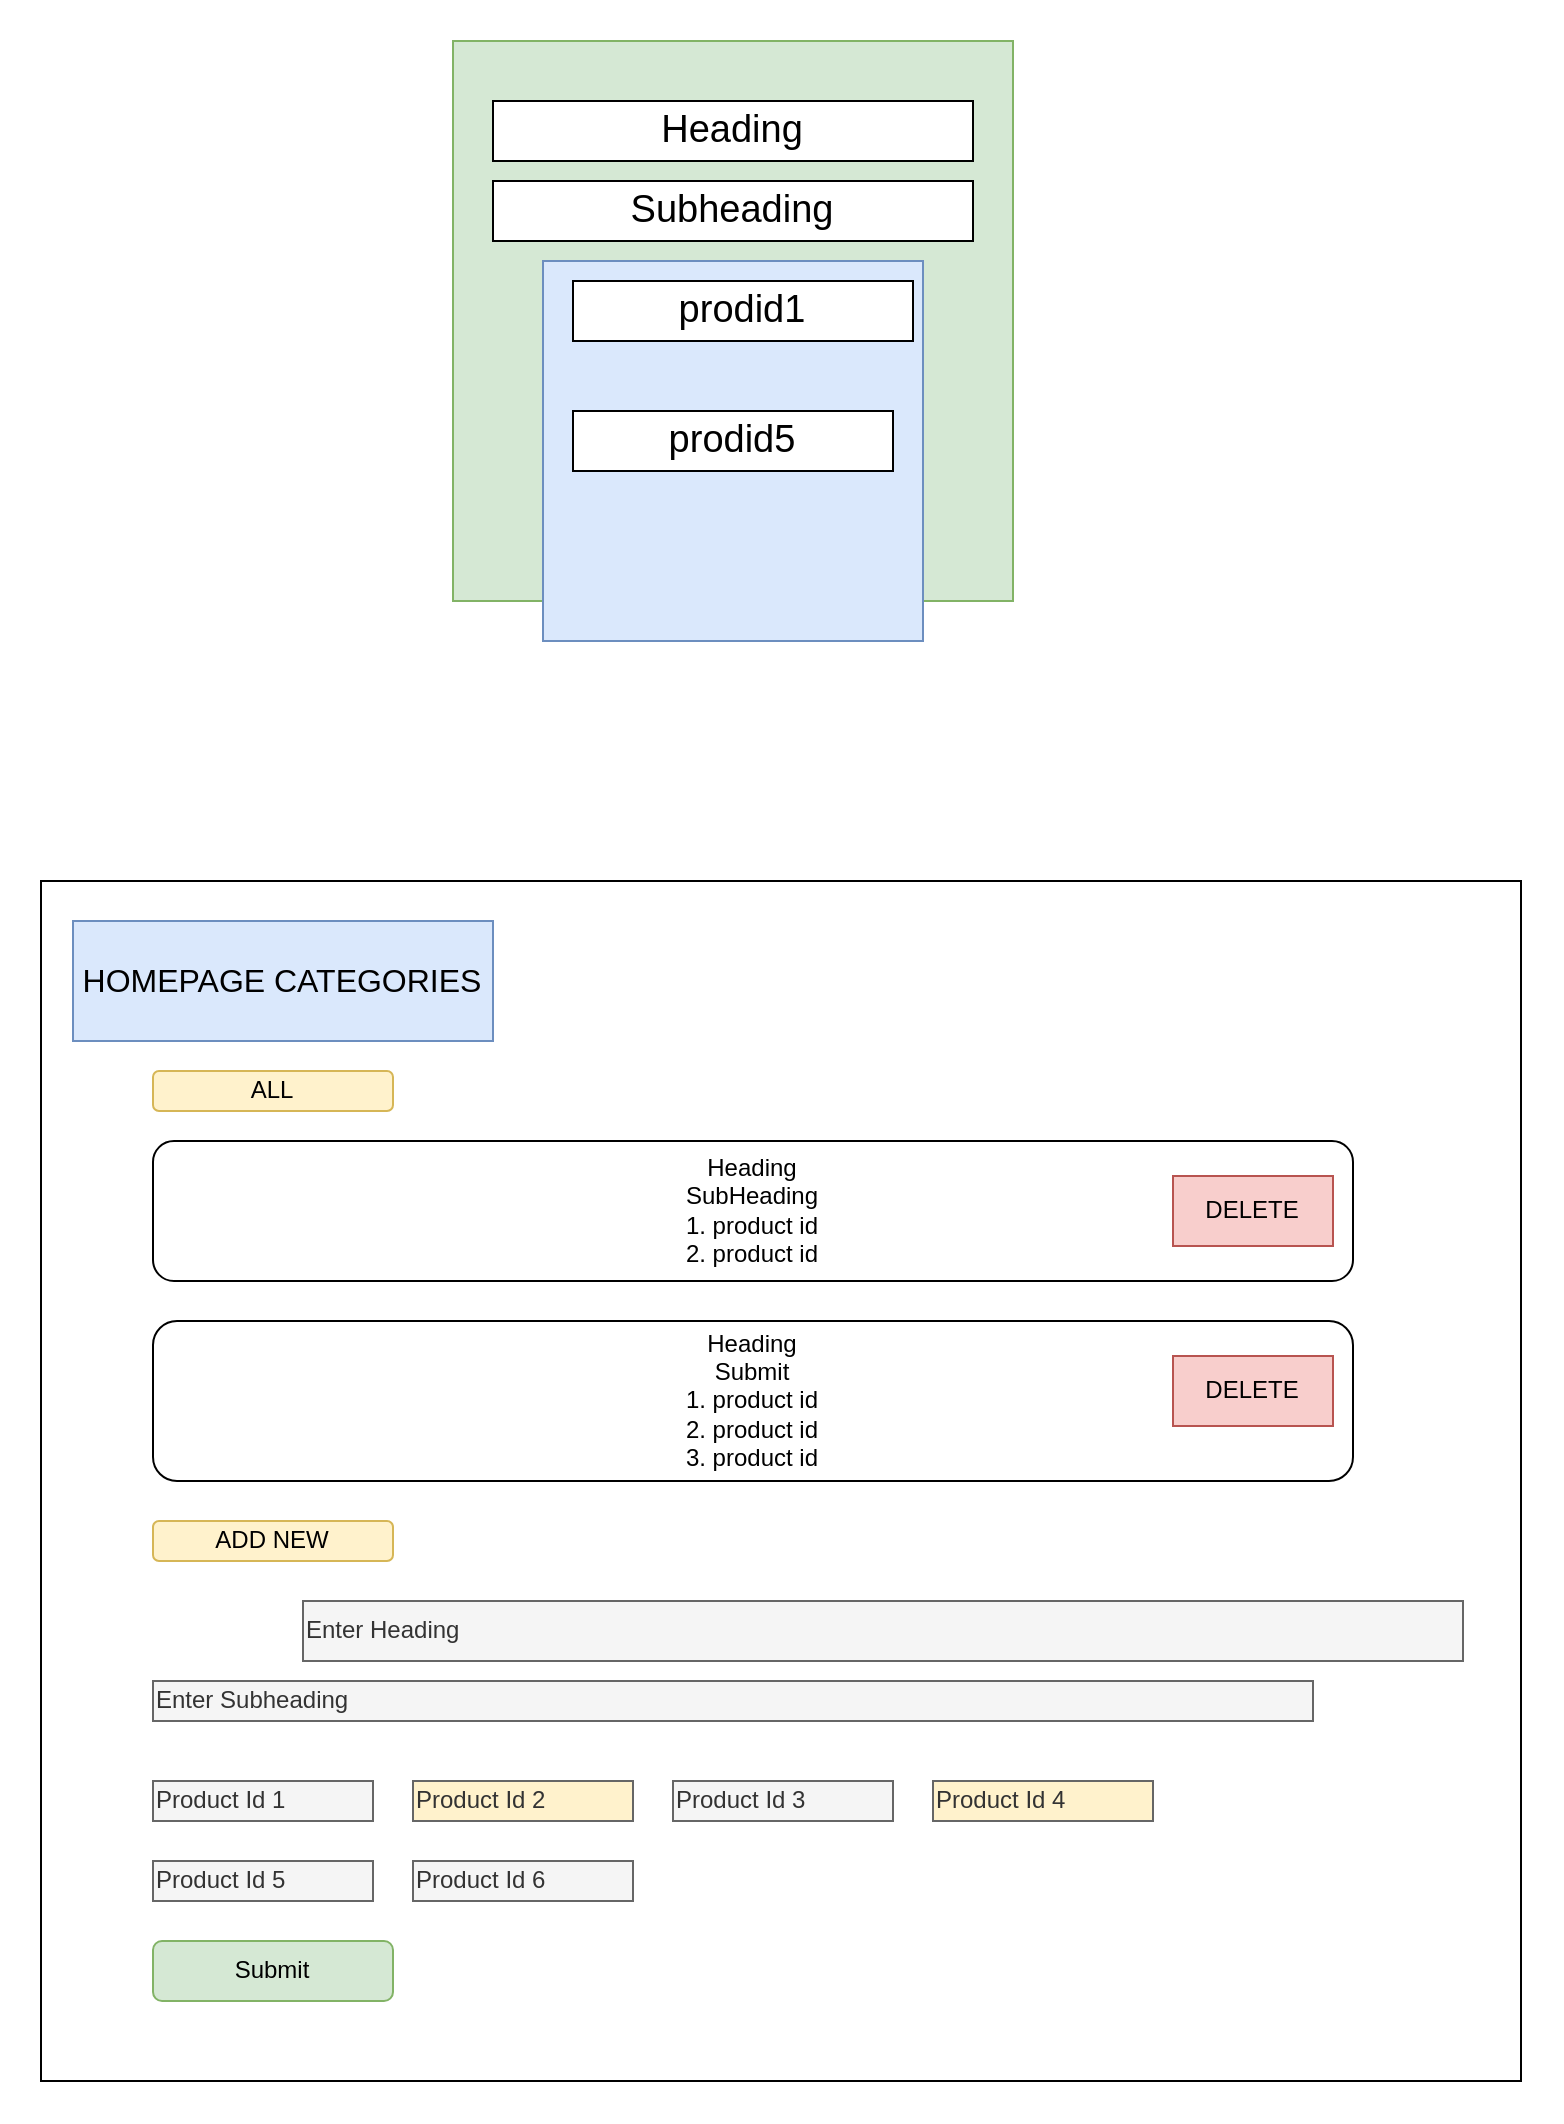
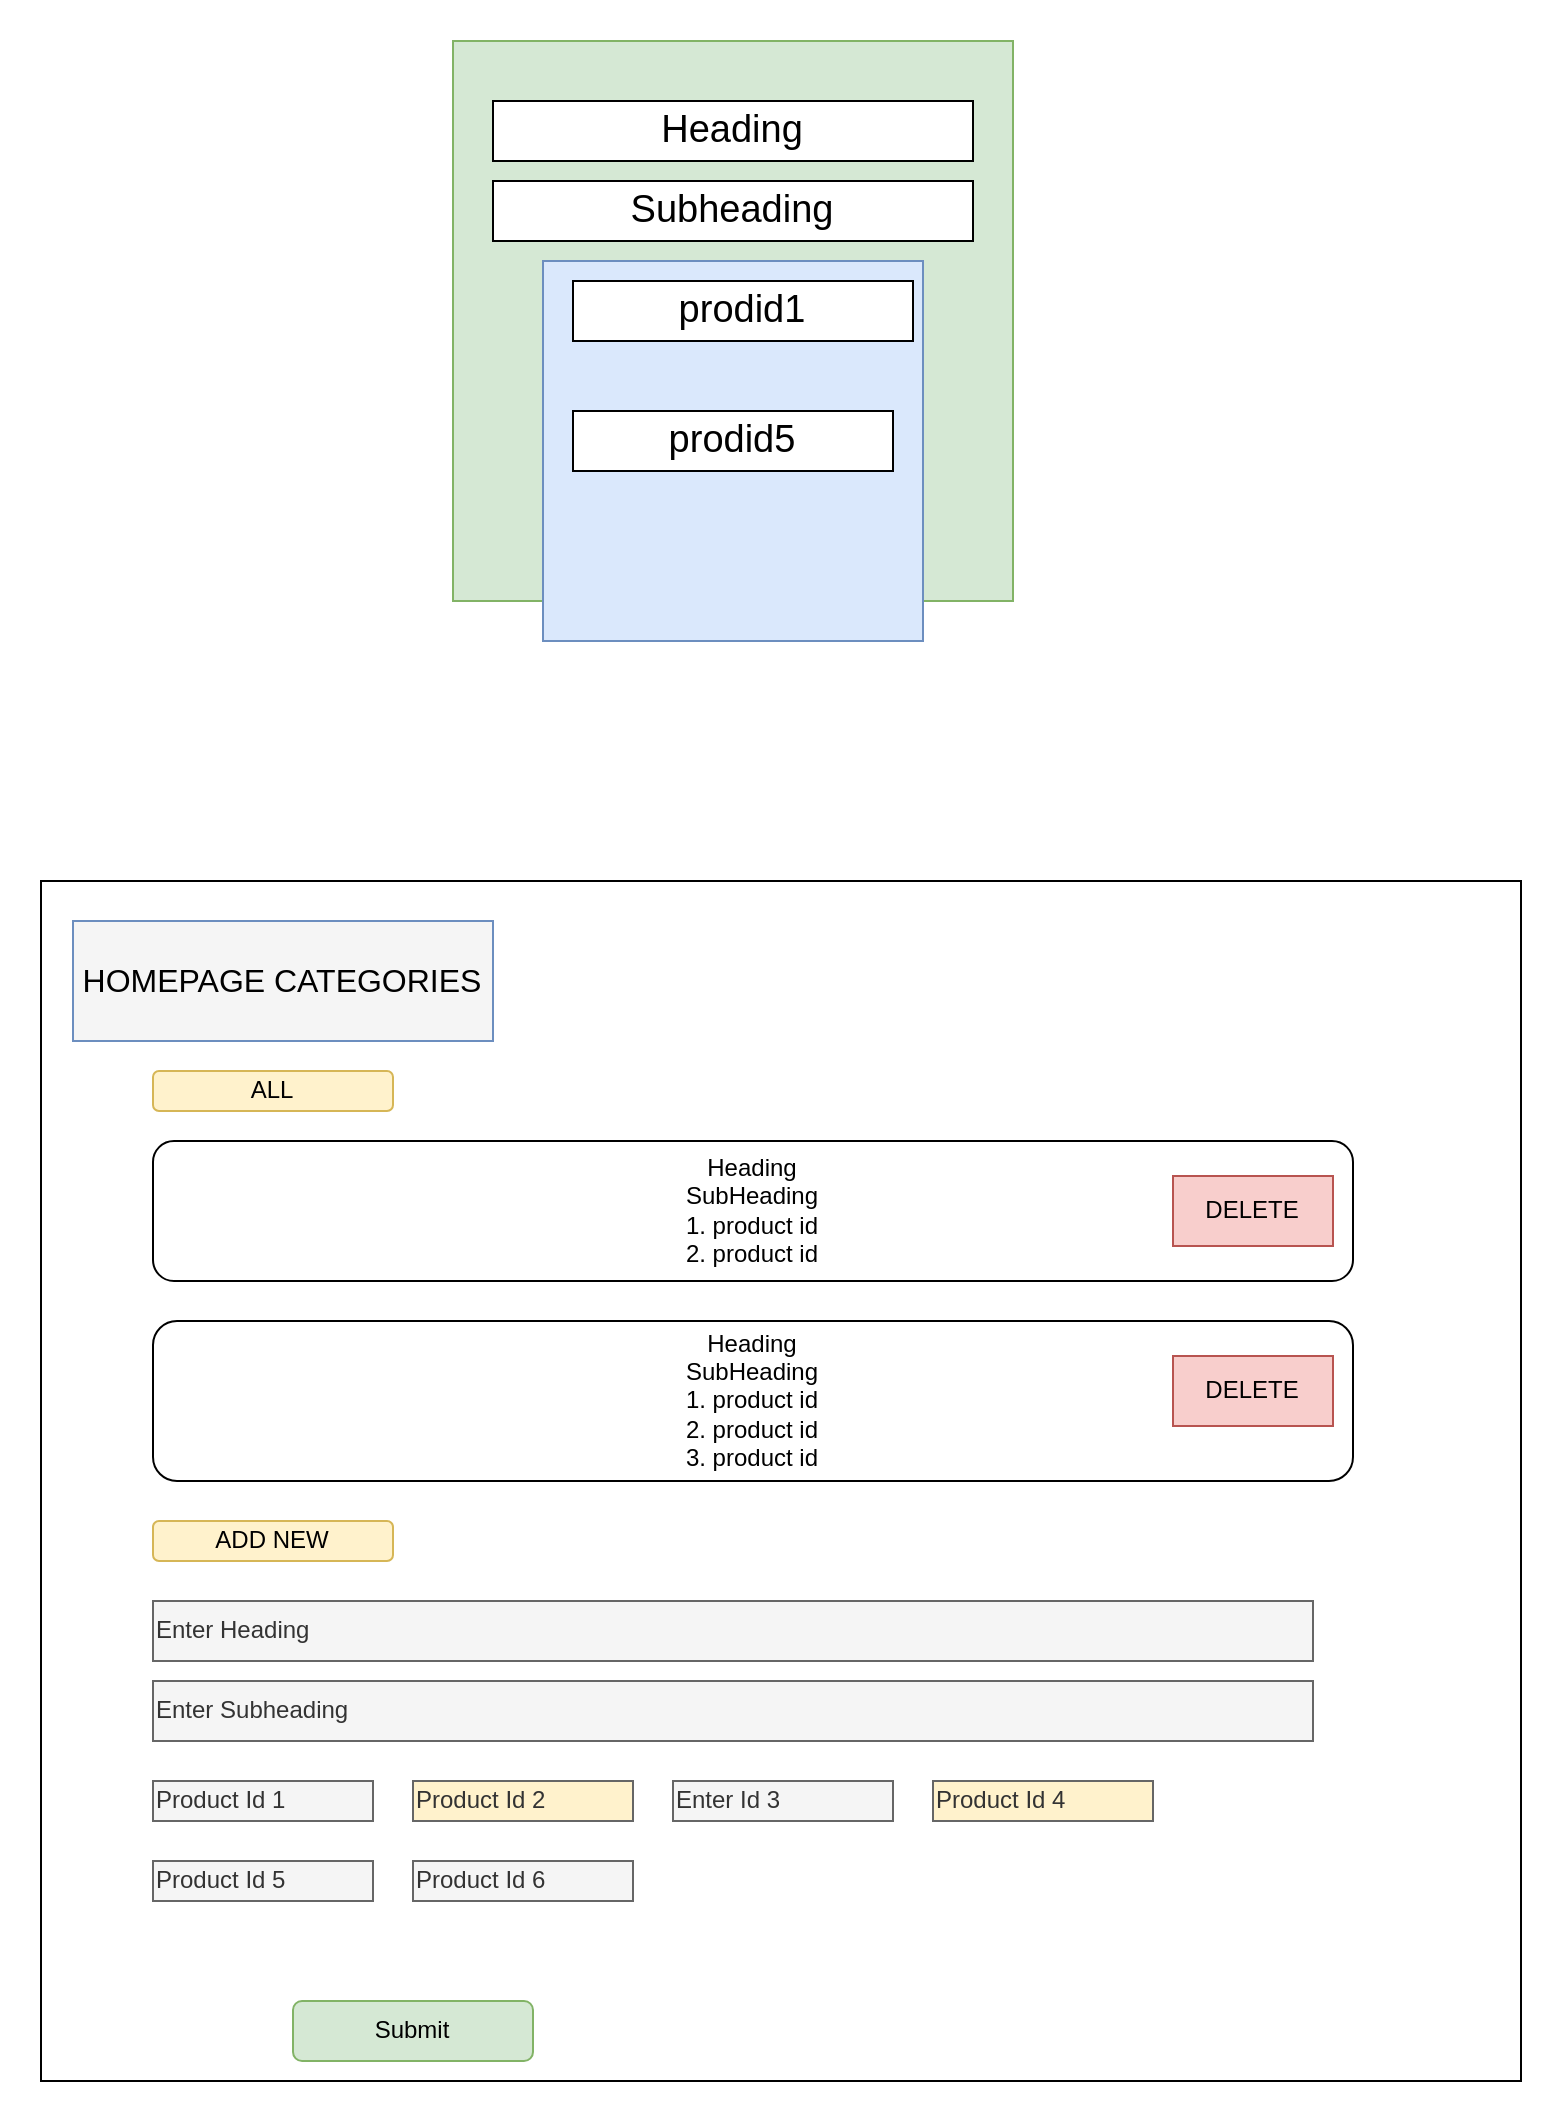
(283, 981) -> (283, 981)
(753, 1401) -> (753, 1401)
(883, 1631) -> (733, 1631)
(733, 1701) -> (733, 1711)
(751, 1801) -> (738, 1801)
(273, 1971) -> (413, 2031)
